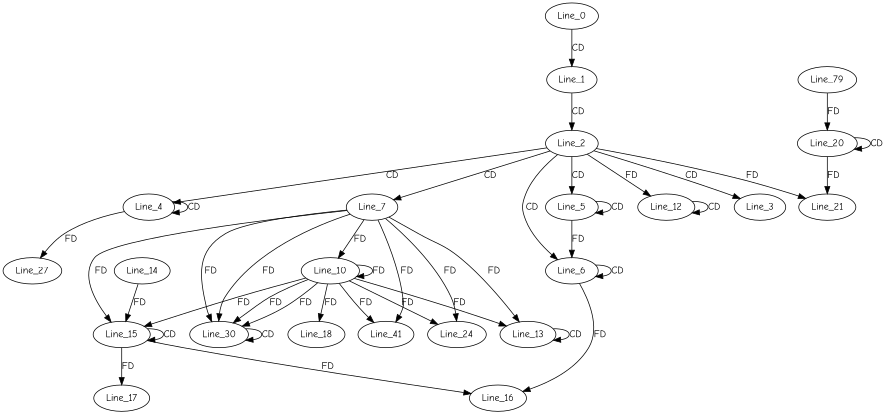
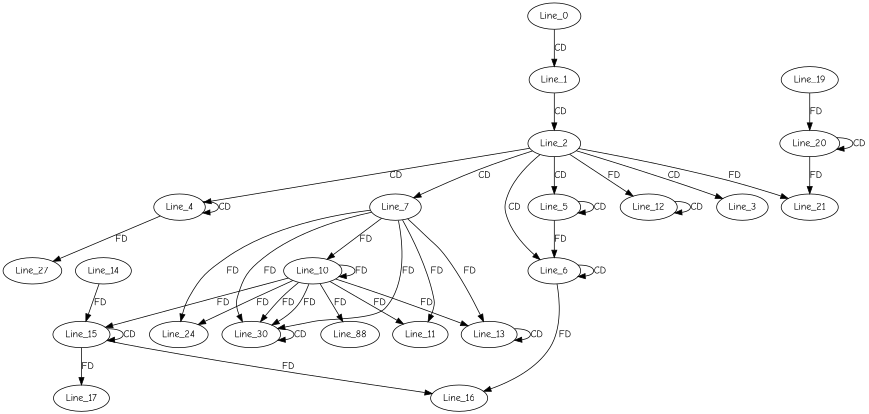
(827, 80) -> (810, 80)
(187, 232) -> none
(316, 334) -> (350, 334)
(386, 334) -> (420, 334)
